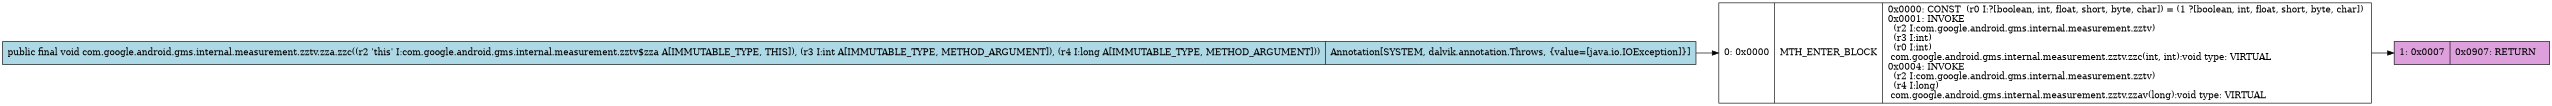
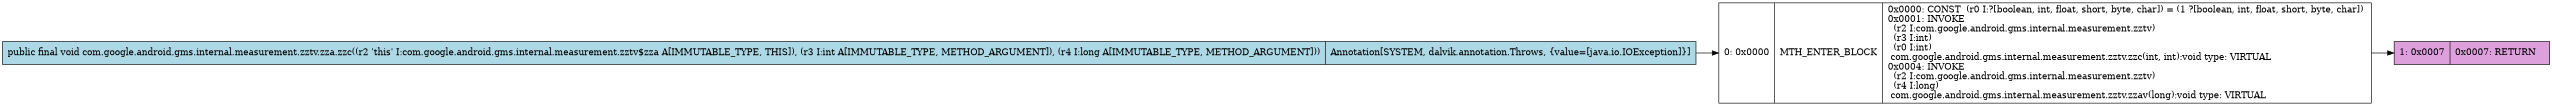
(2500, 53) -> (2500, 53)
